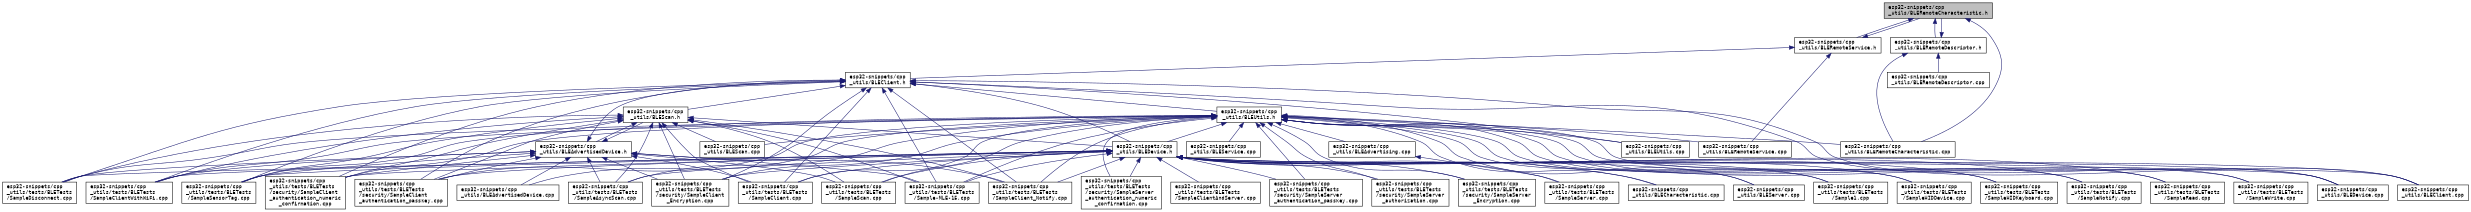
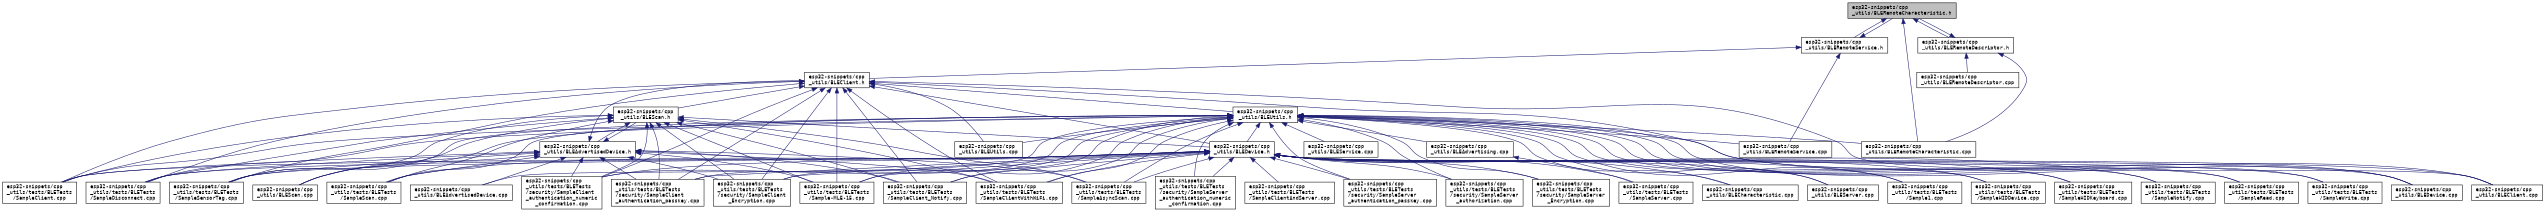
none -> (416, 162)
